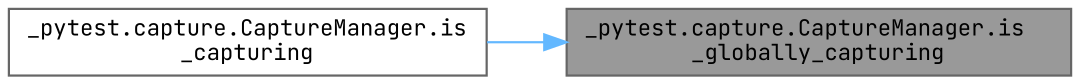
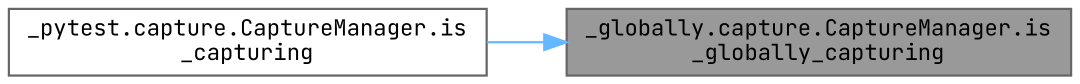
(819, 42) -> (819, 42)
